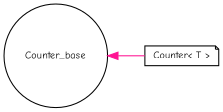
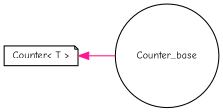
(131, 56) -> (102, 56)
